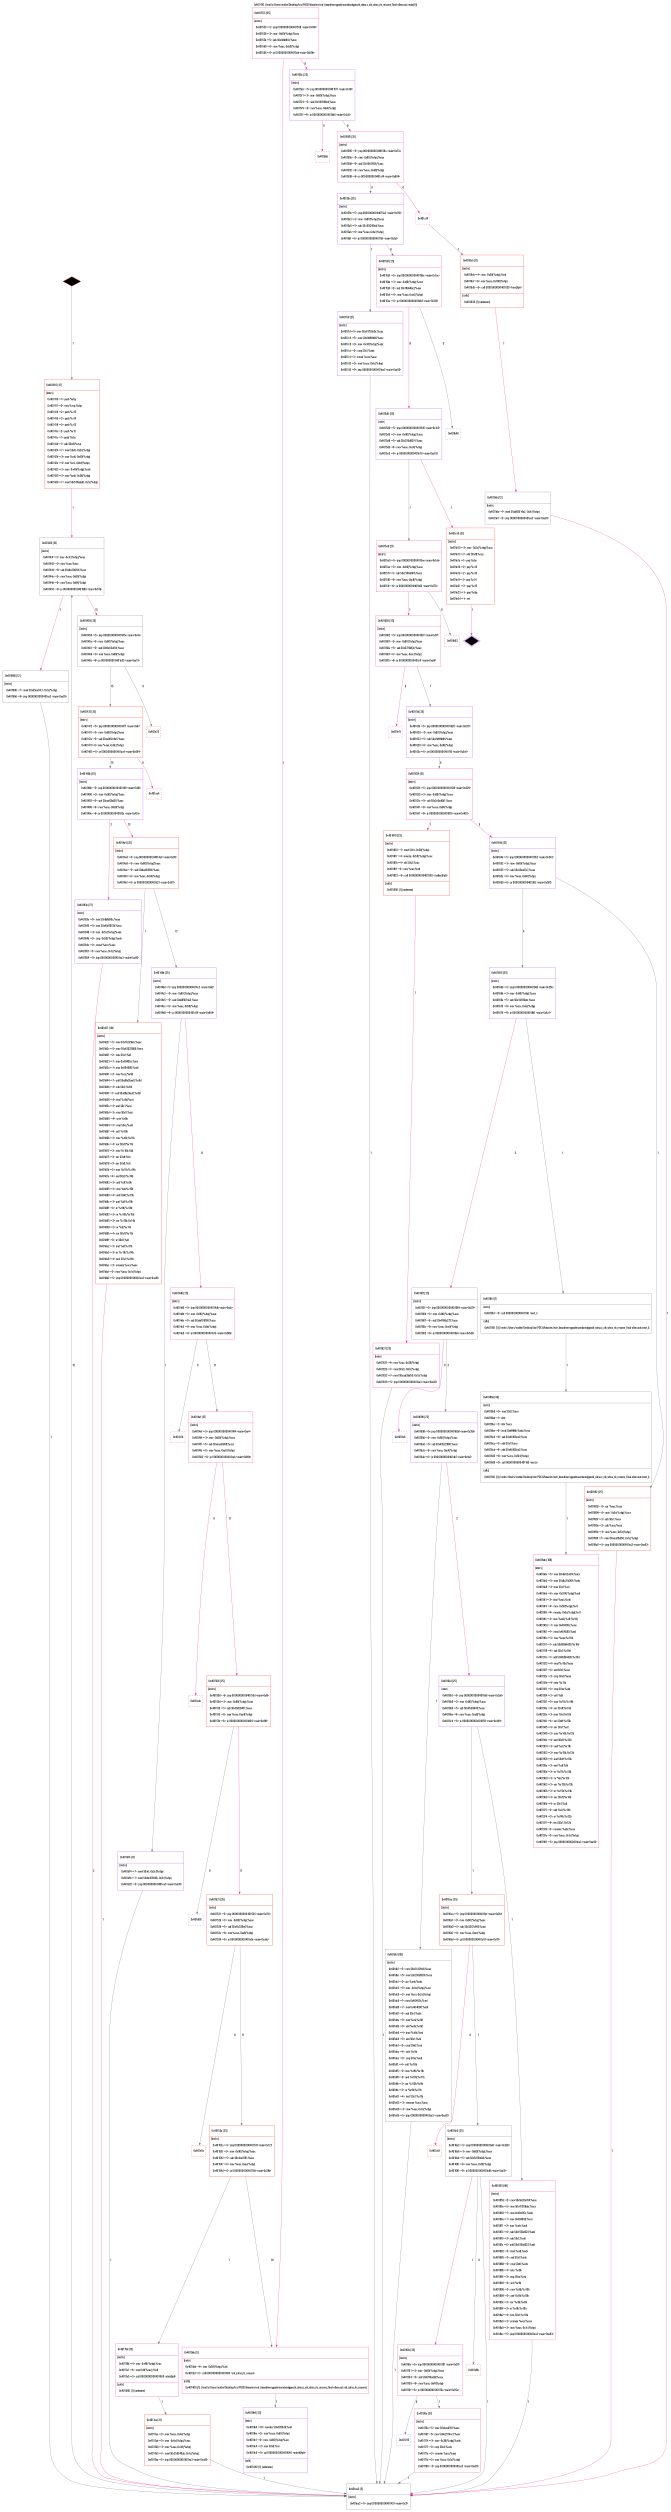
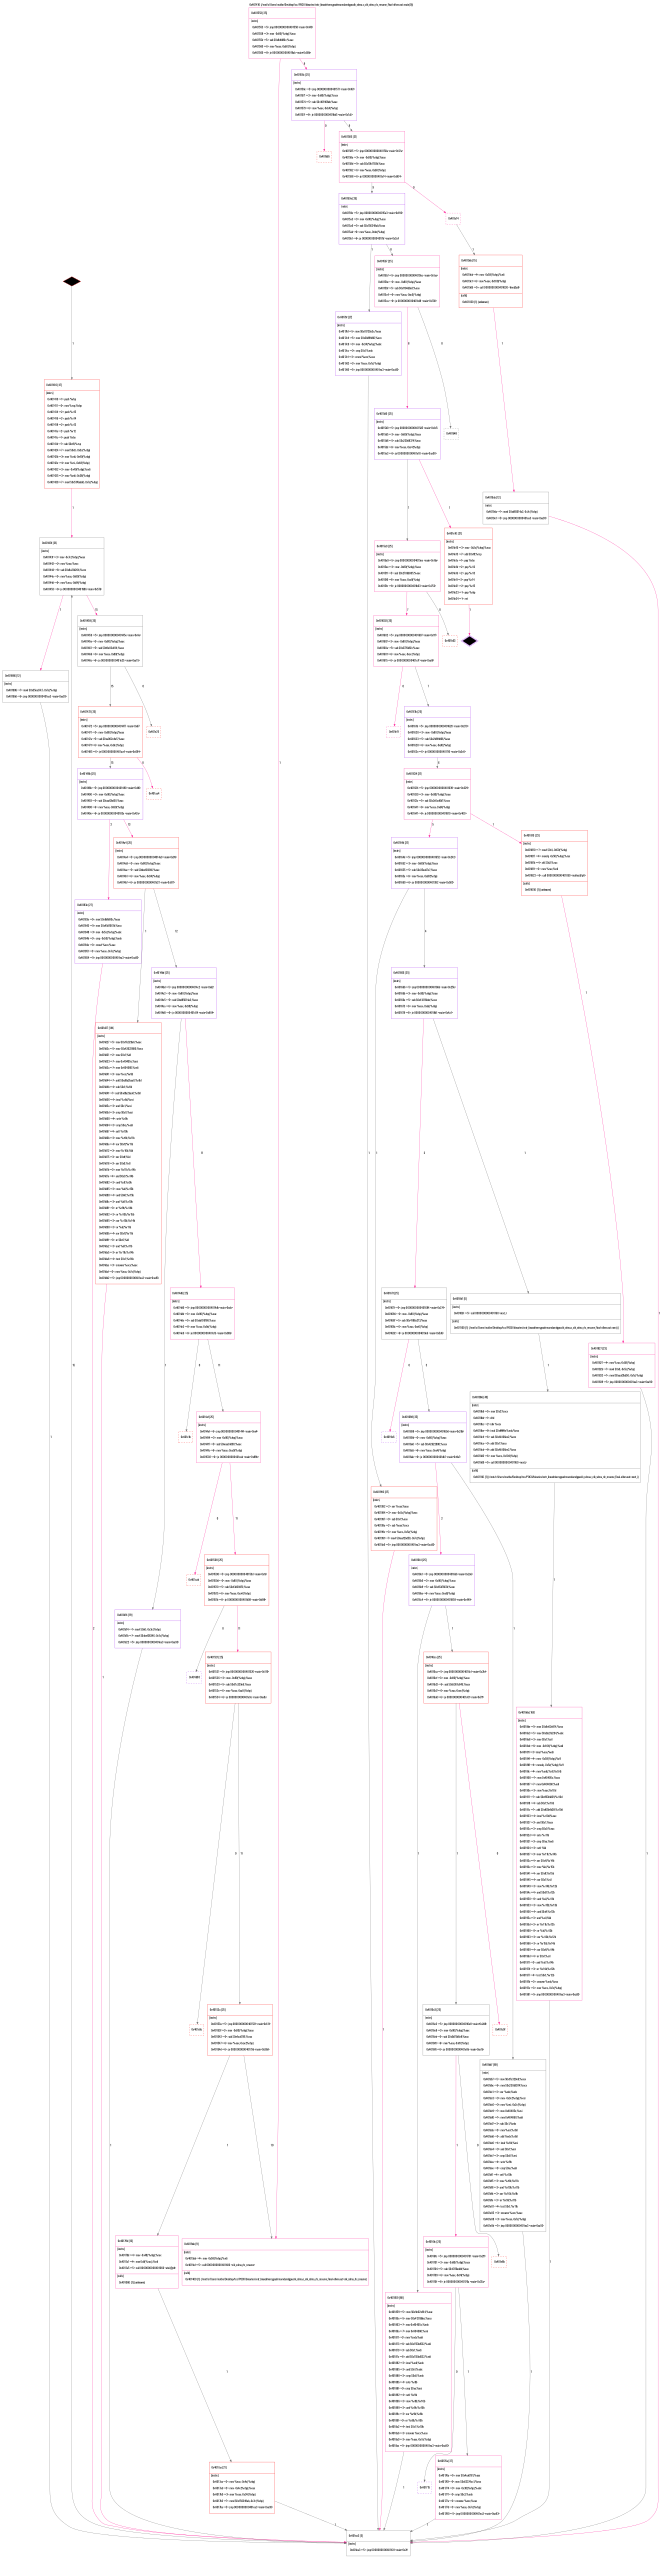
(486, 2362) -> (549, 2322)
(275, 2440) -> none
